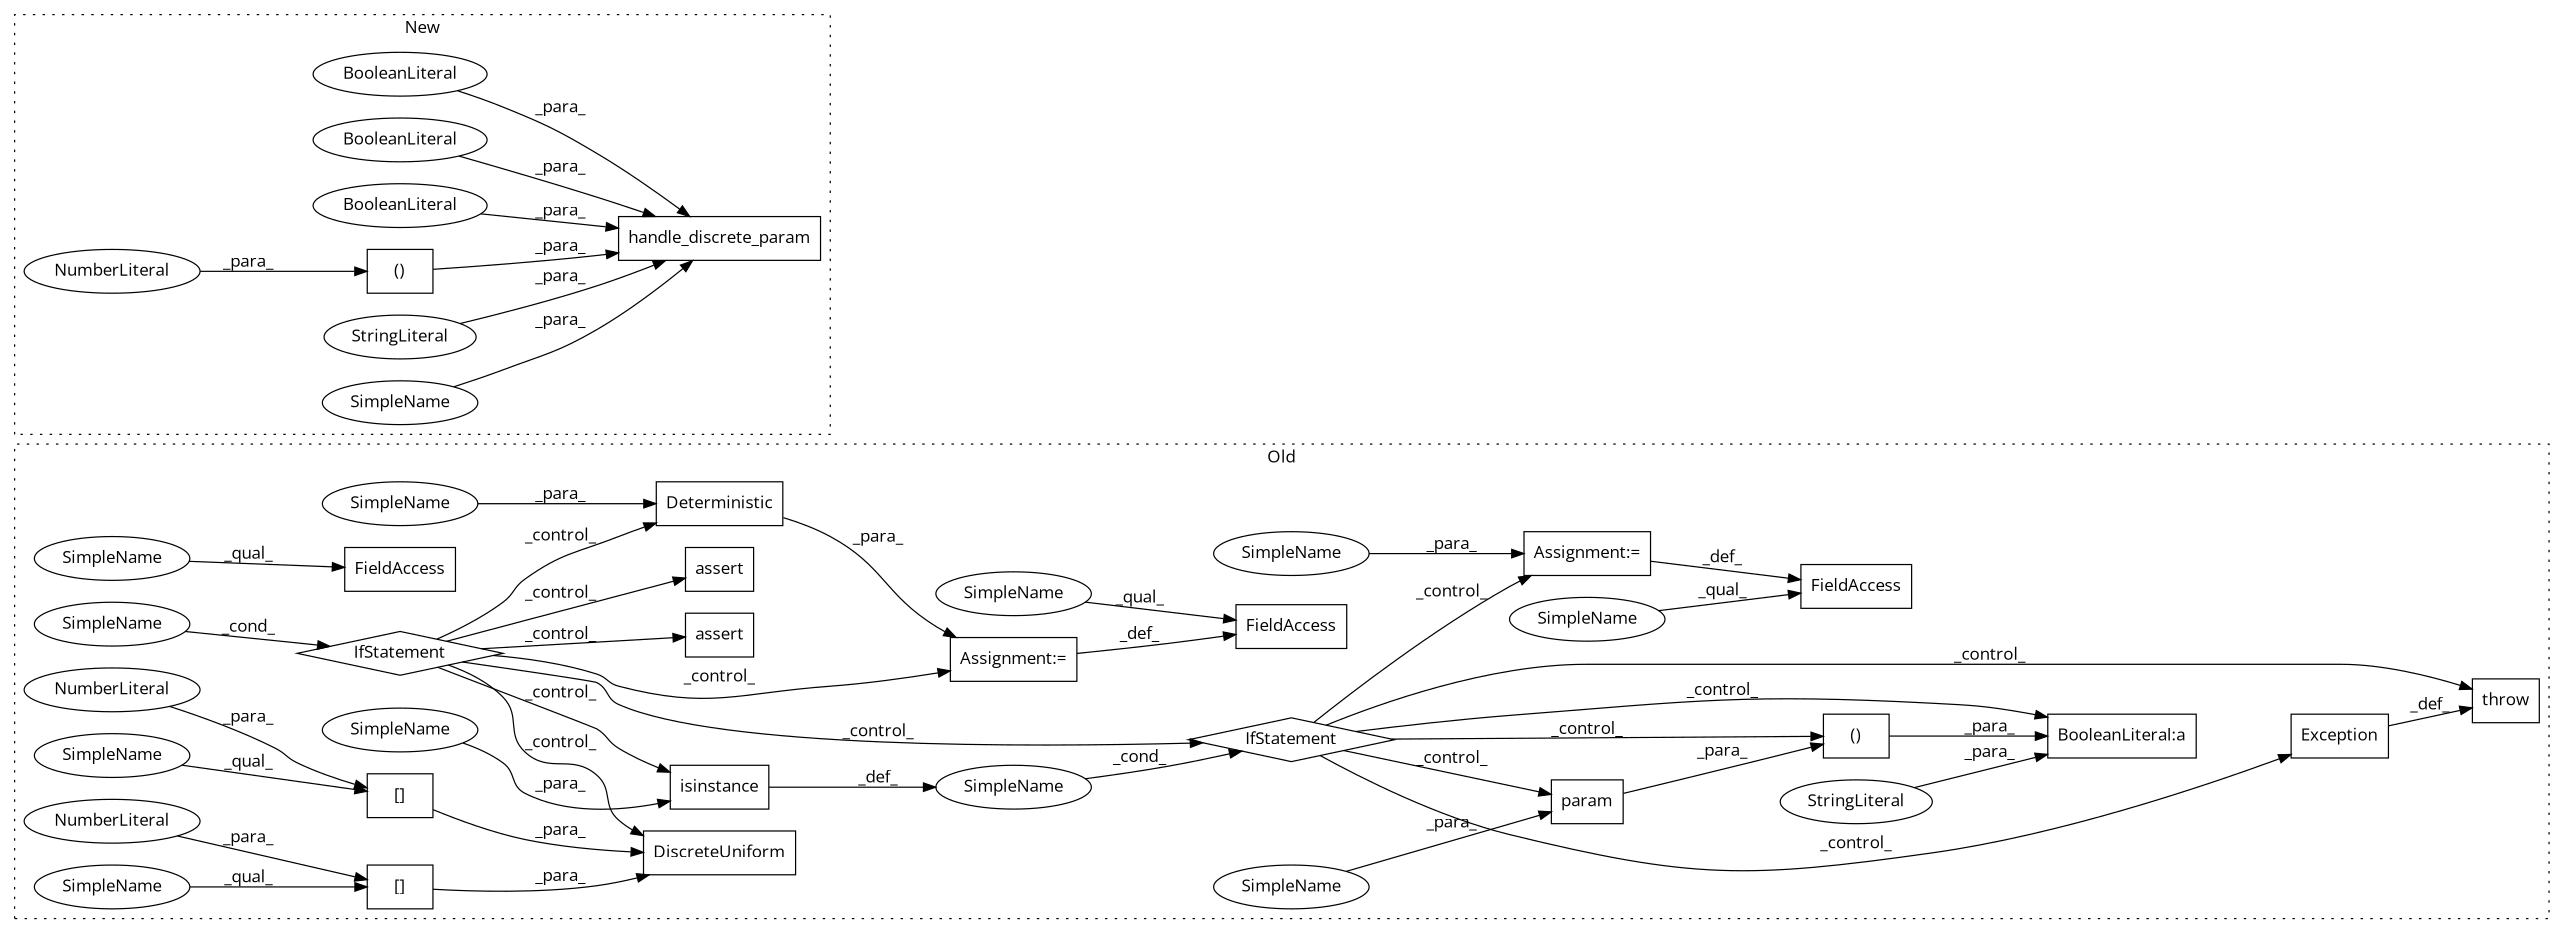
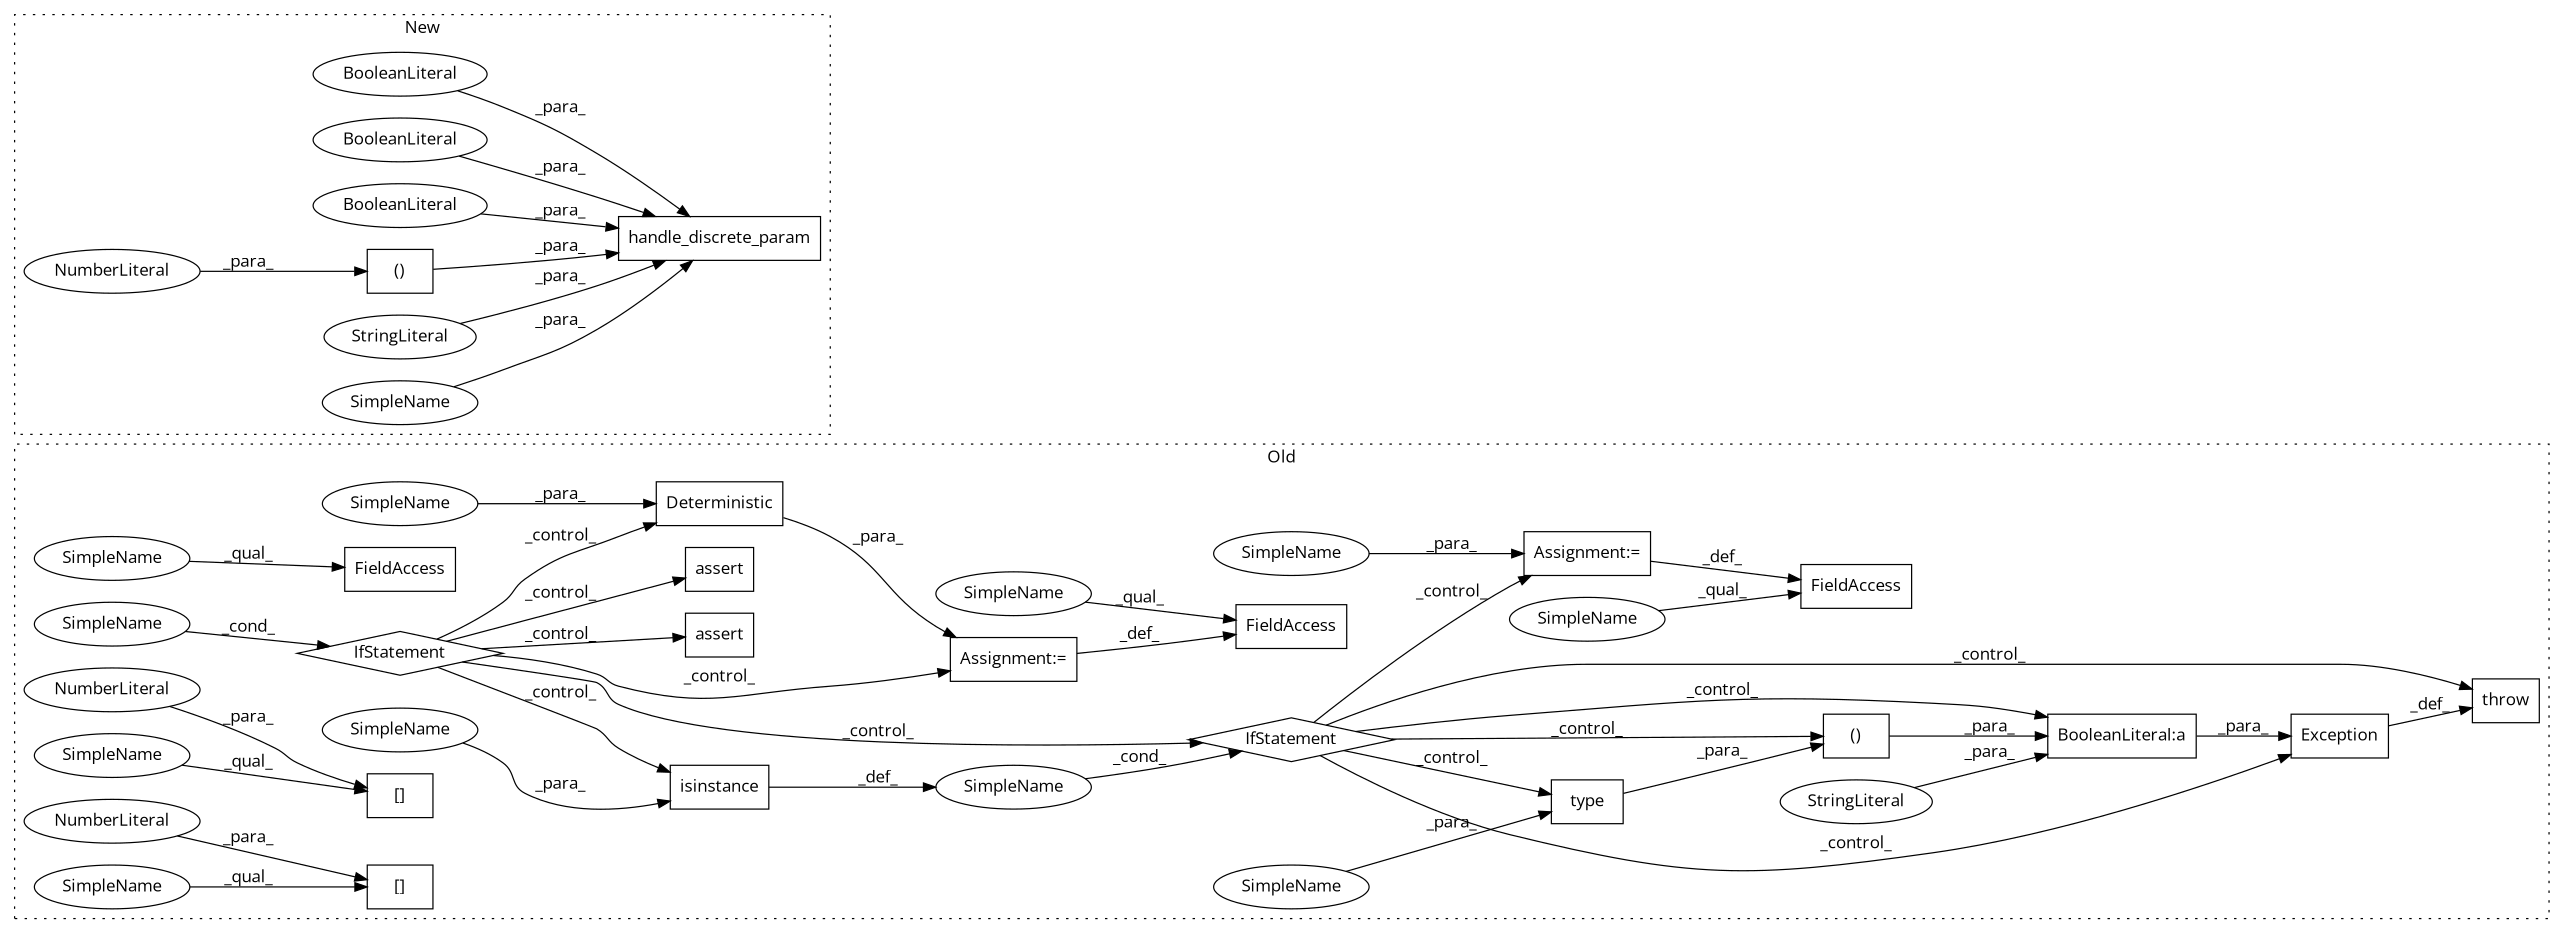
none -> (2238, 736)
(1587, 802) -> (1587, 802)
(720, 853) -> none
